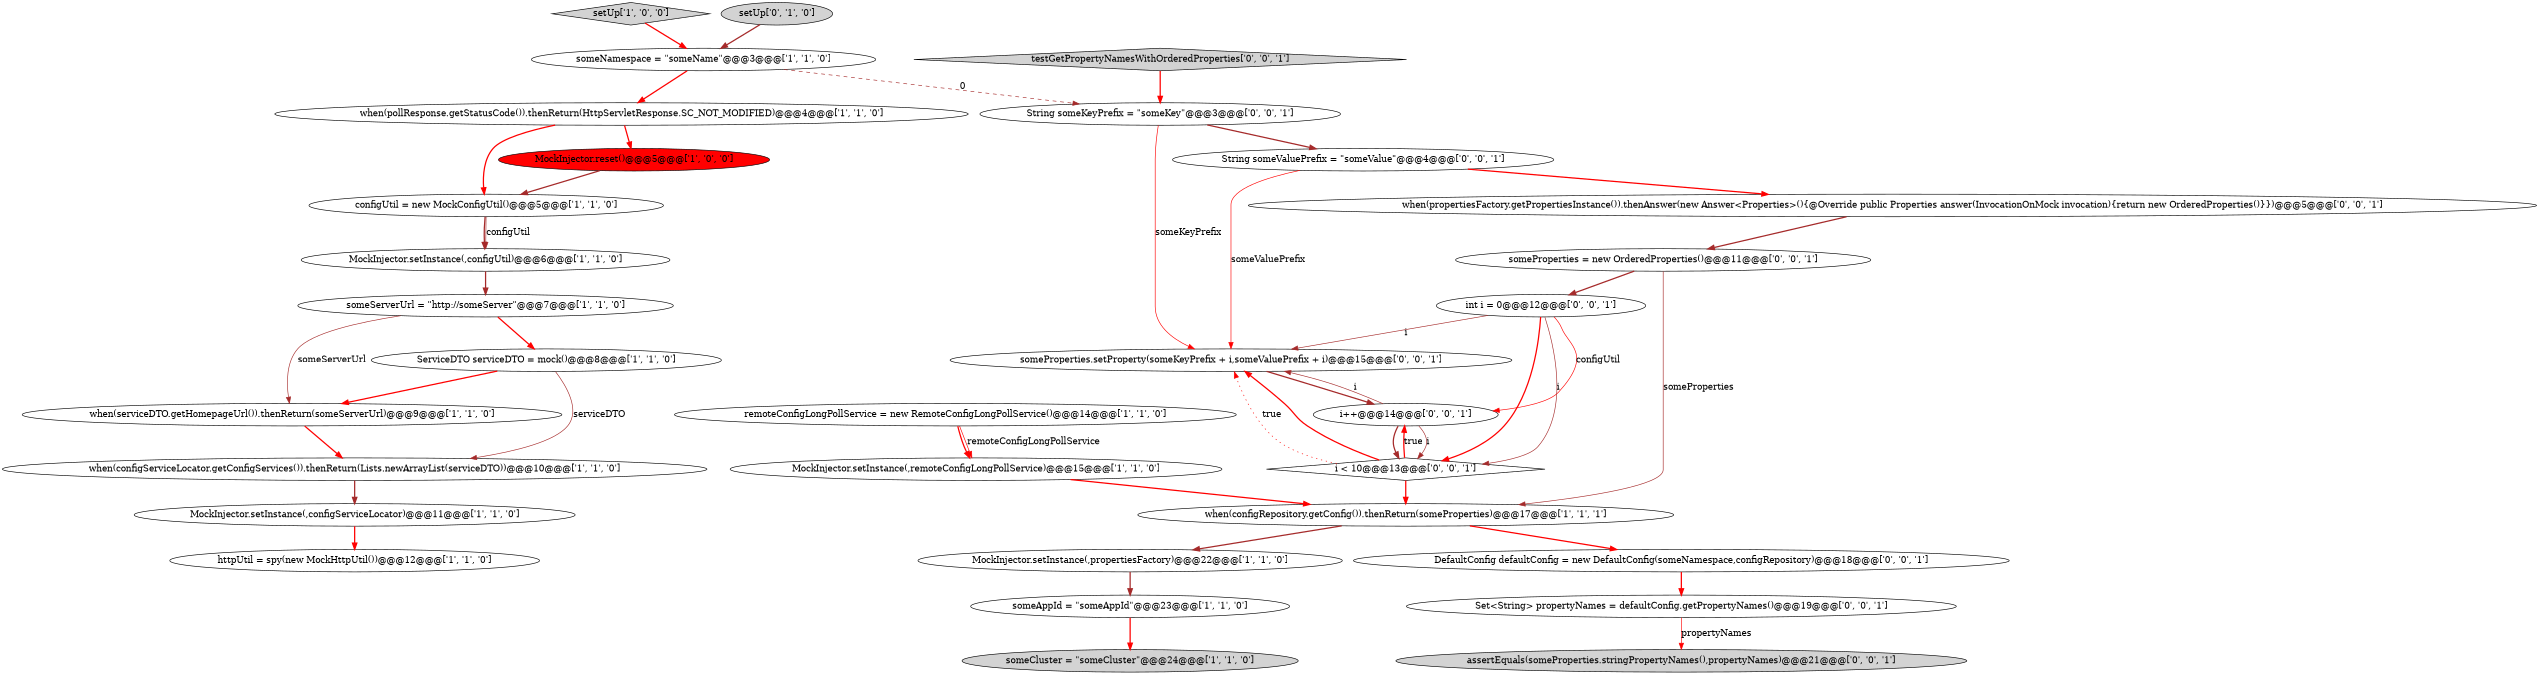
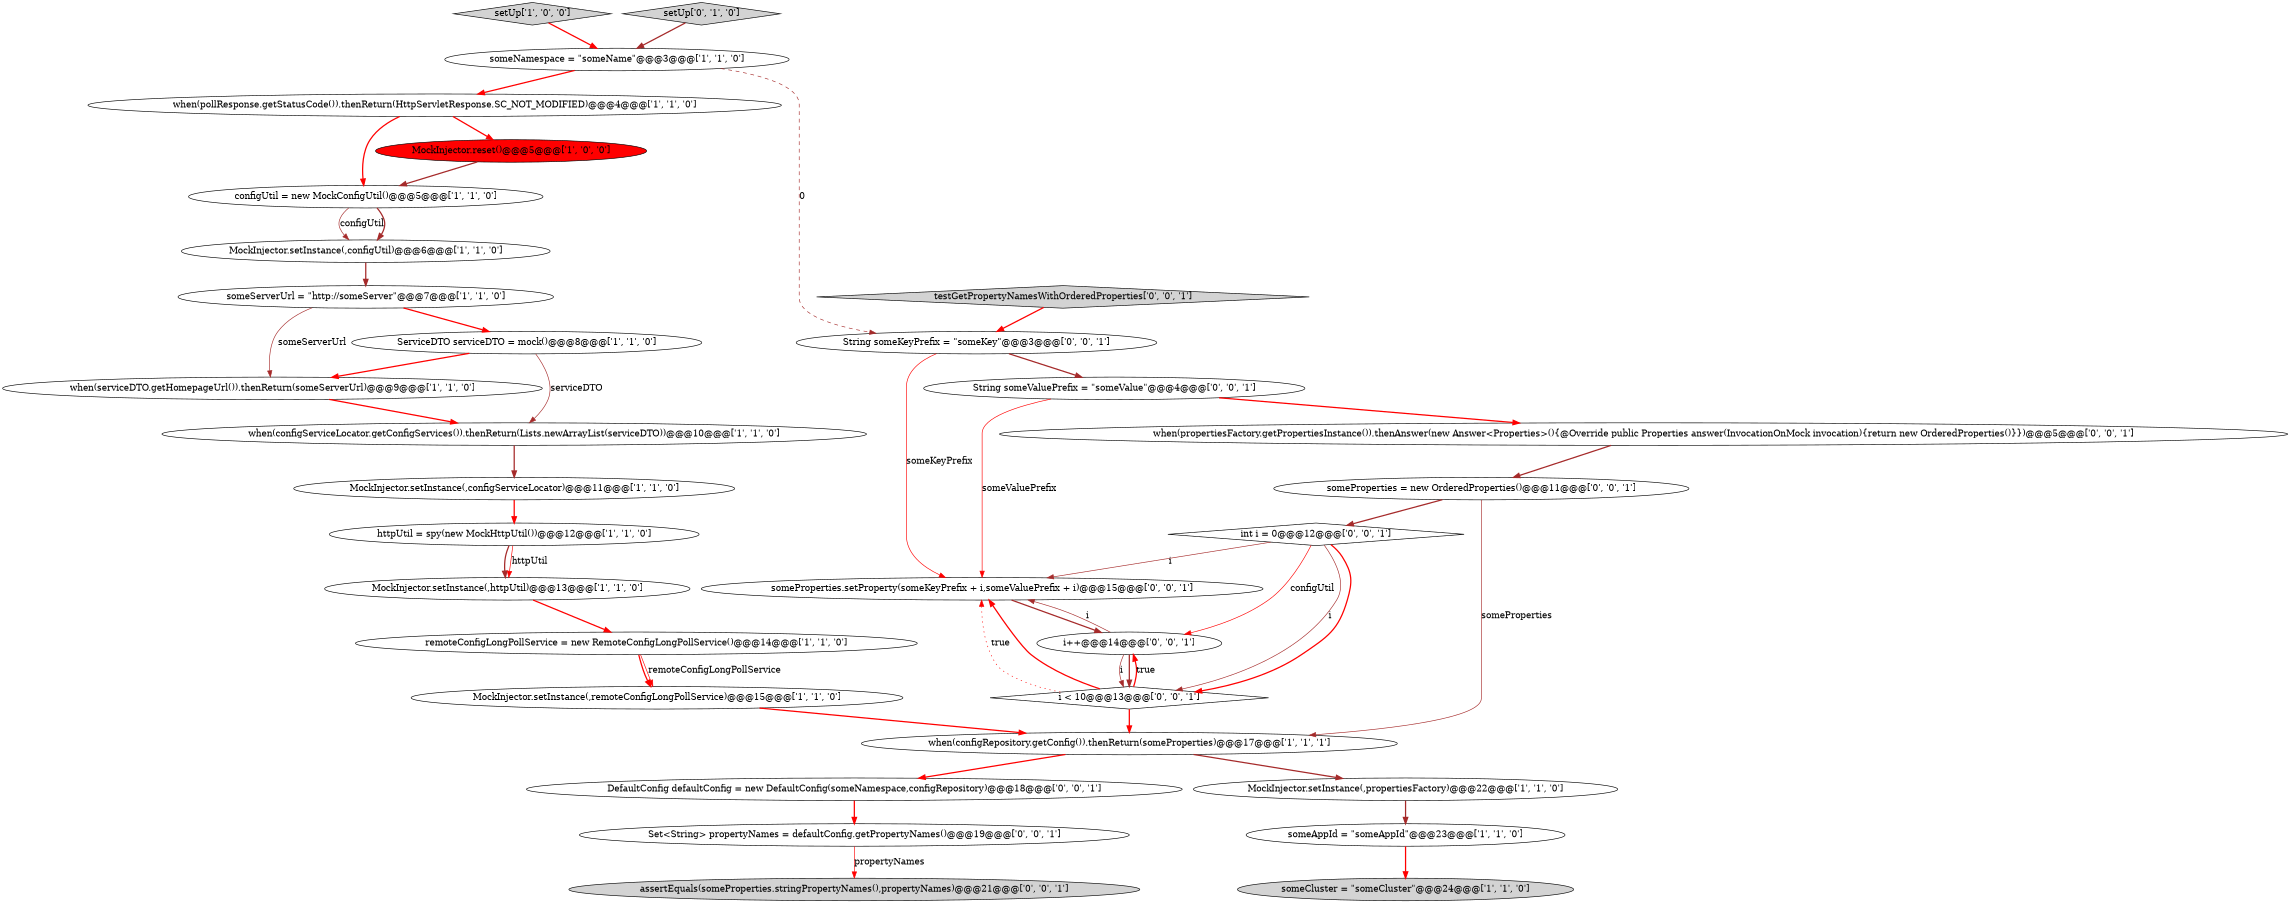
(777, 14) -> (701, 14)
(1541, 306) -> (1316, 534)
none -> (507, 589)
